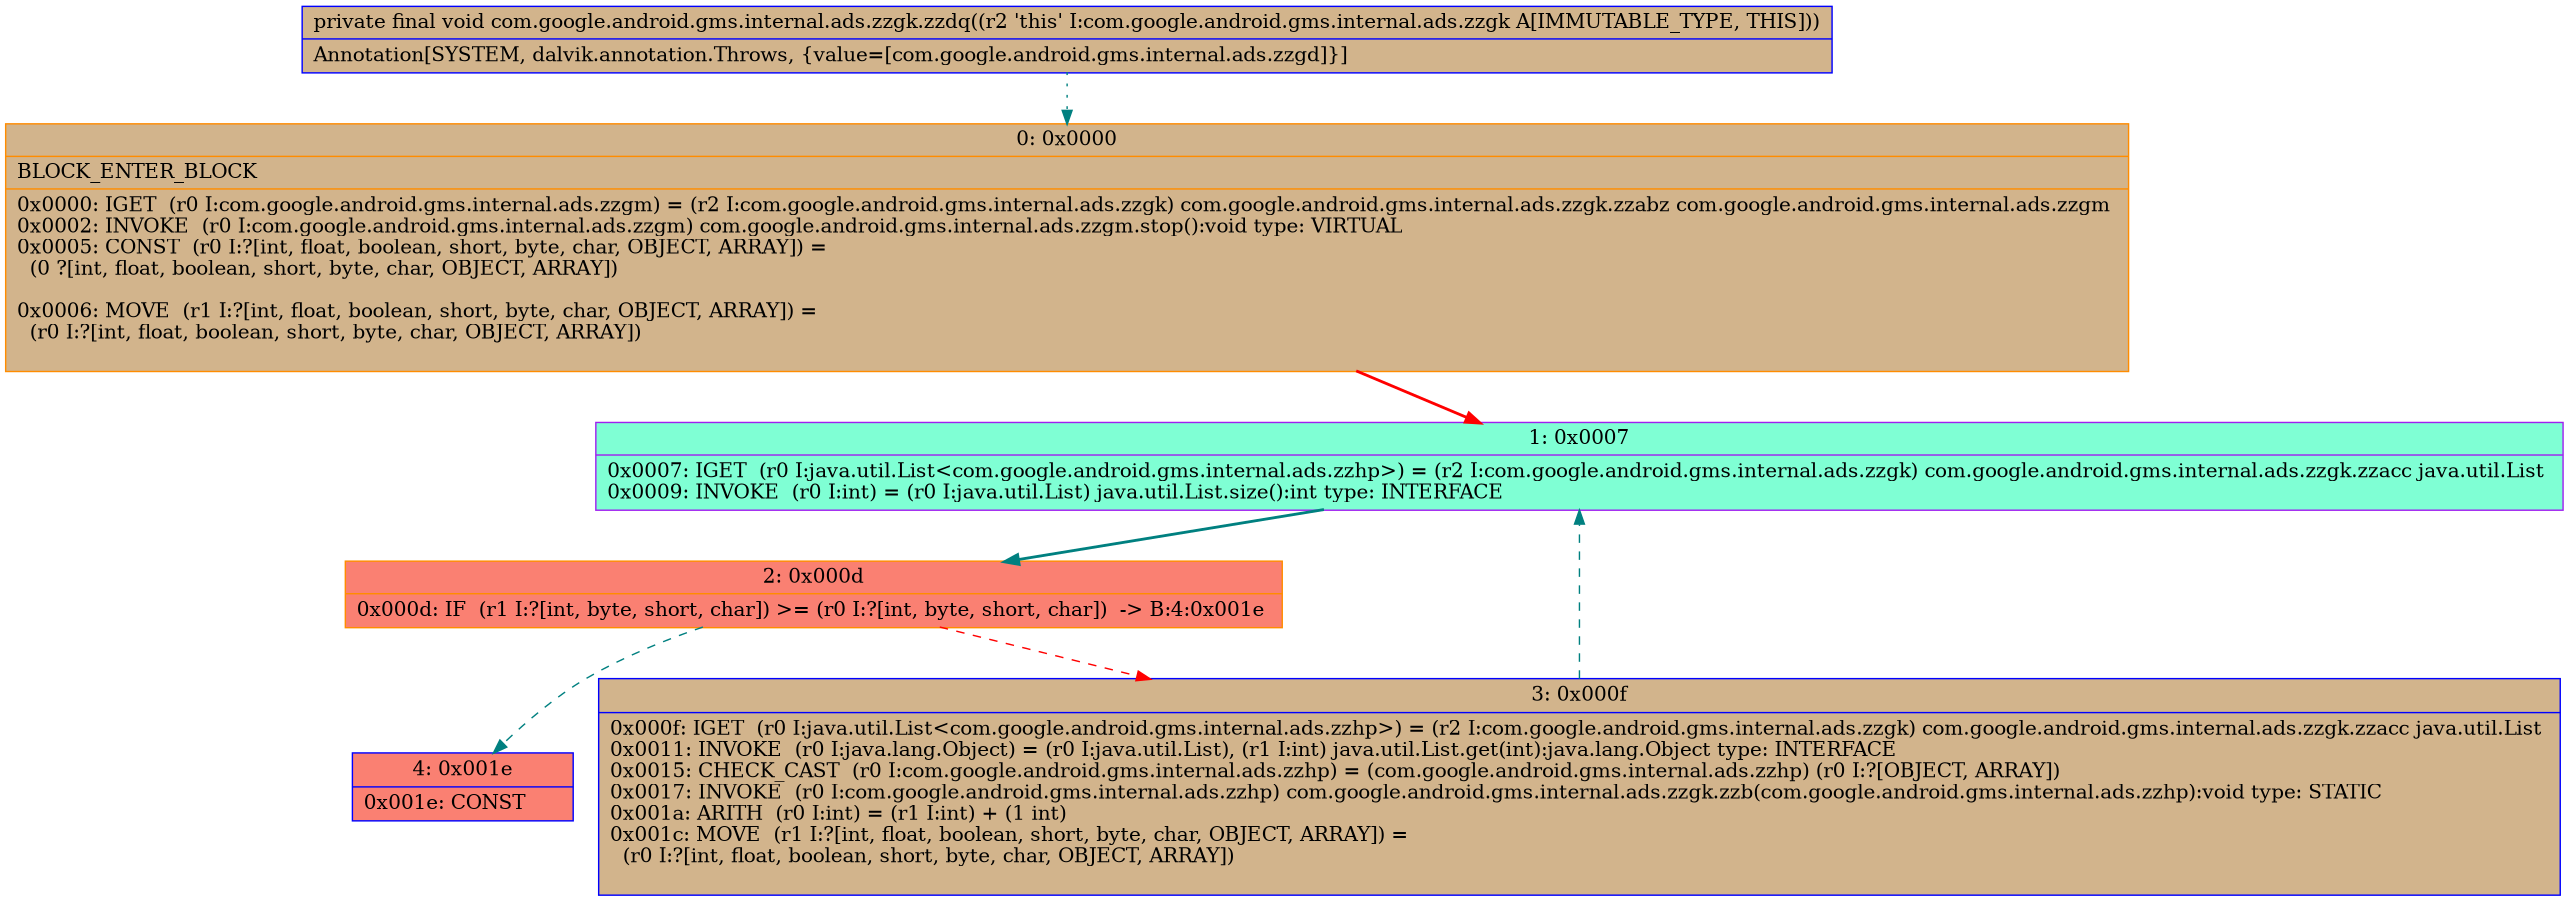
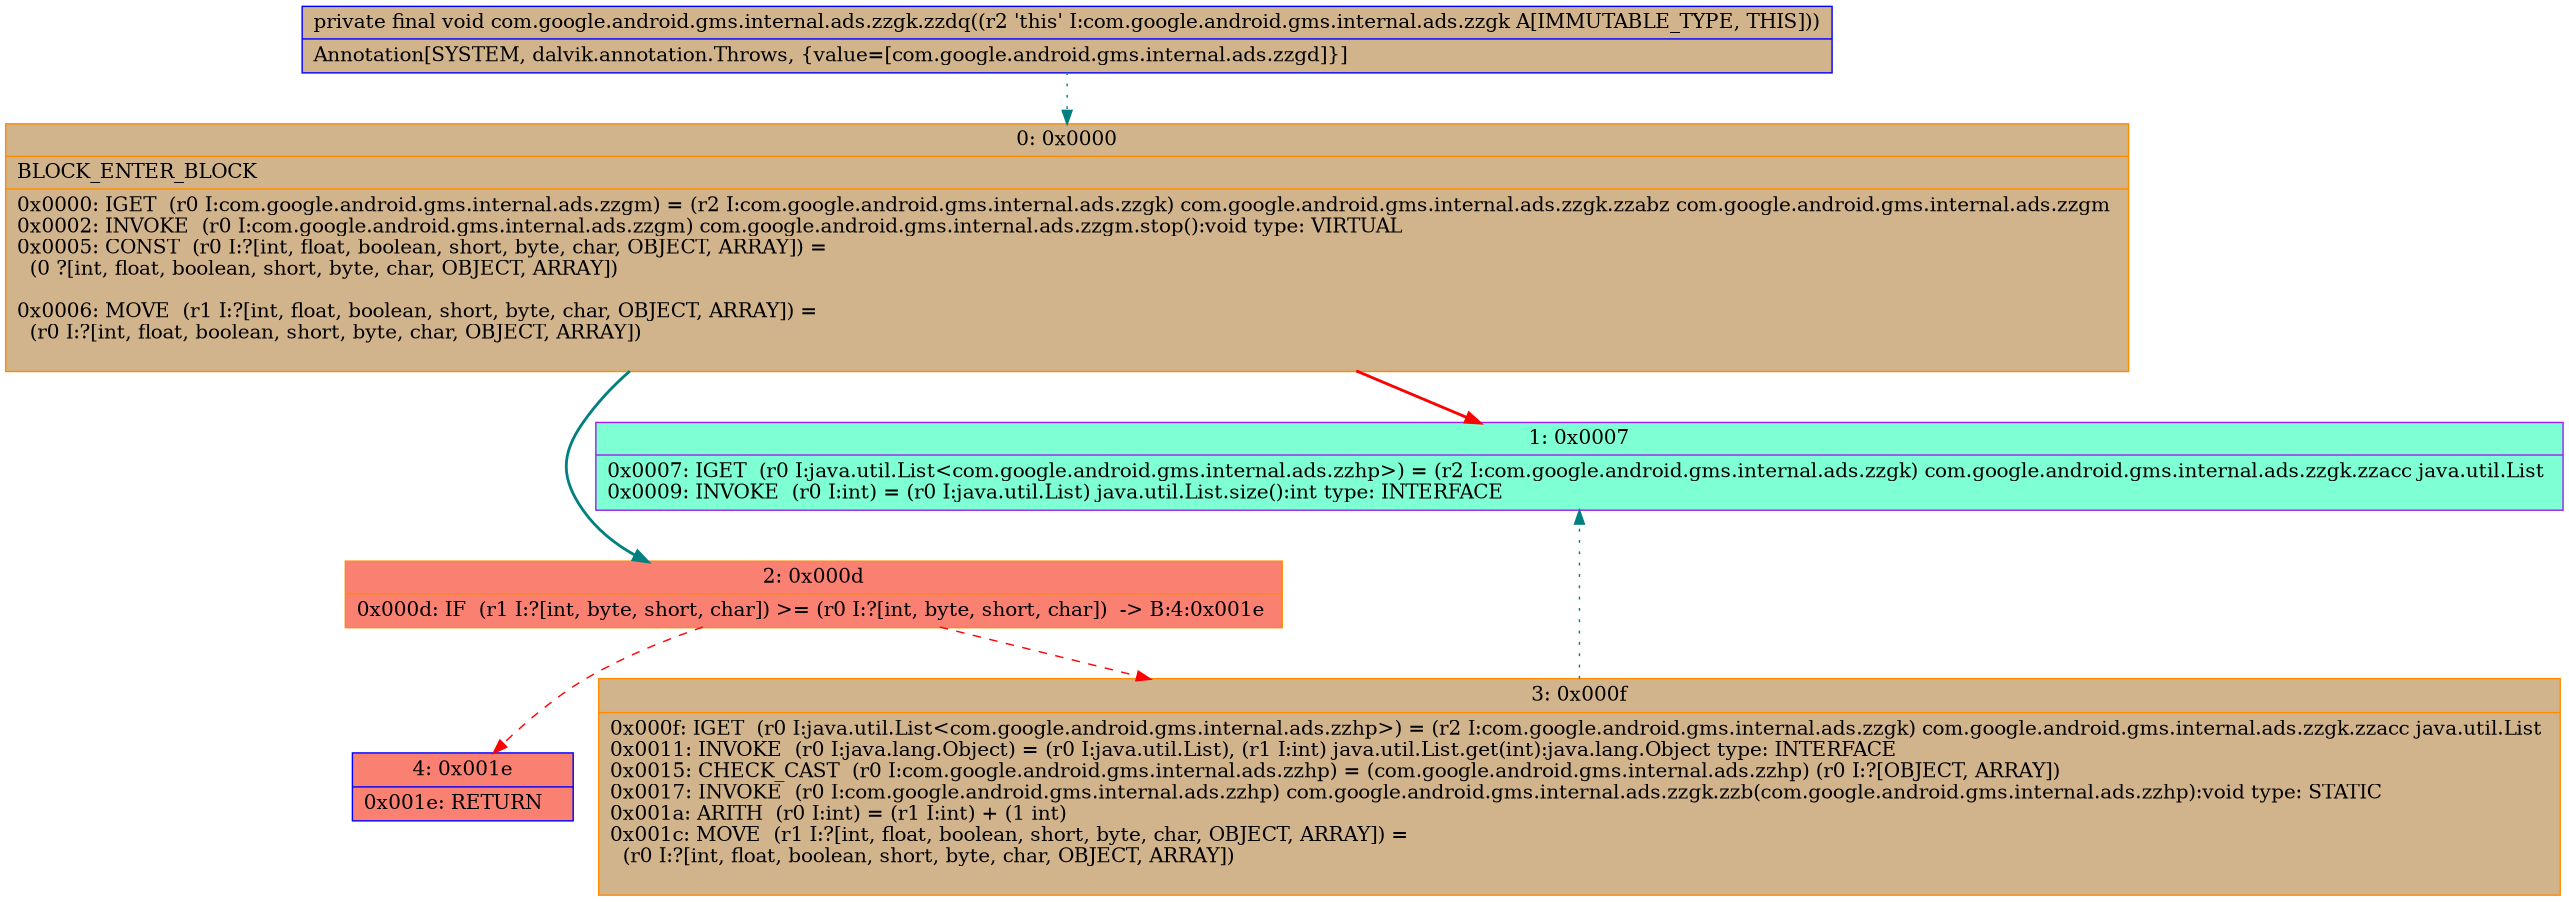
(1171, 535) -> (566, 466)
(1579, 602) -> (1579, 602)
(596, 673) -> (596, 673)
(1579, 787) -> (1579, 787)
(454, 803) -> (463, 803)
